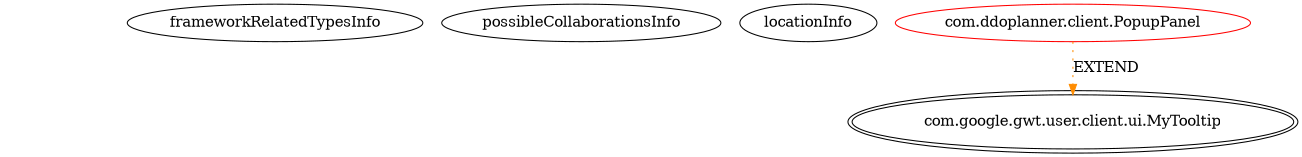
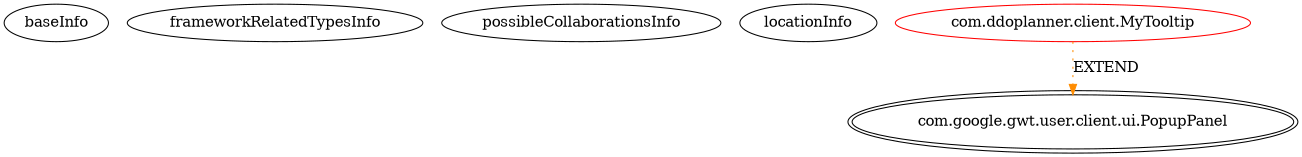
none -> (56, 23)
(1073, 23) -> (1073, 23)
(1073, 122) -> (1073, 122)
